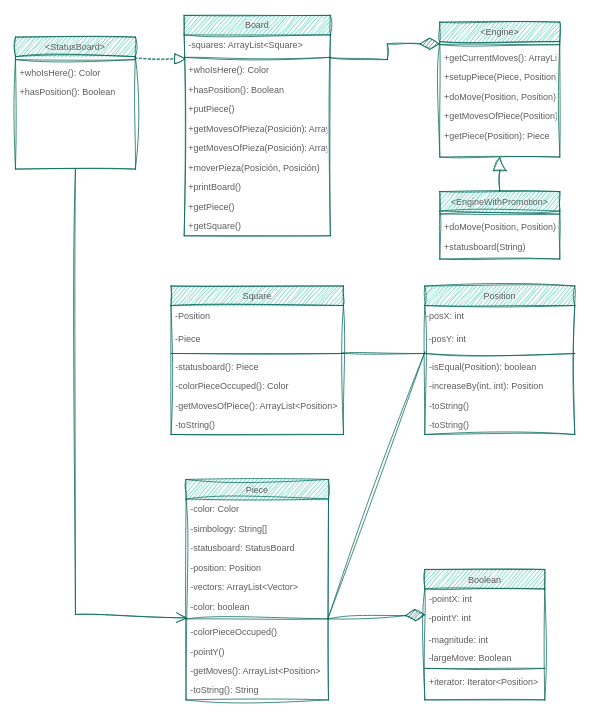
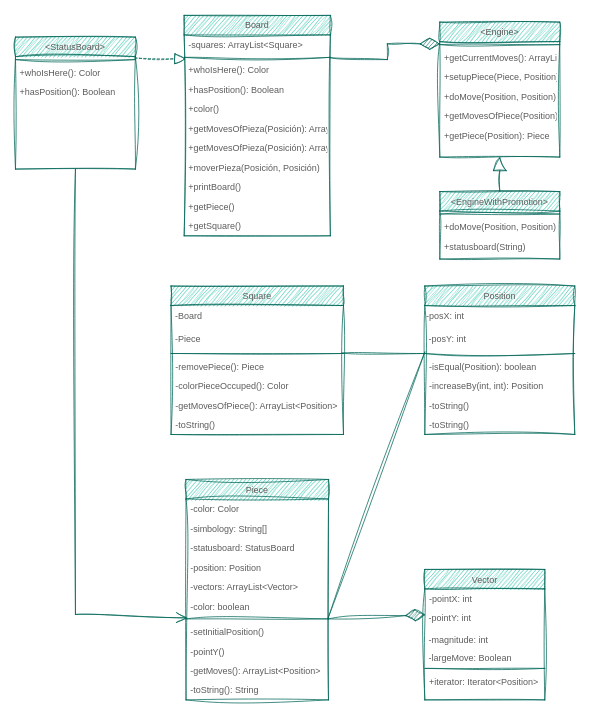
(215, 110) -> (207, 110)
(193, 317) -> (188, 317)
(225, 367) -> (223, 367)
(485, 580) -> (485, 580)
(238, 632) -> (237, 632)
